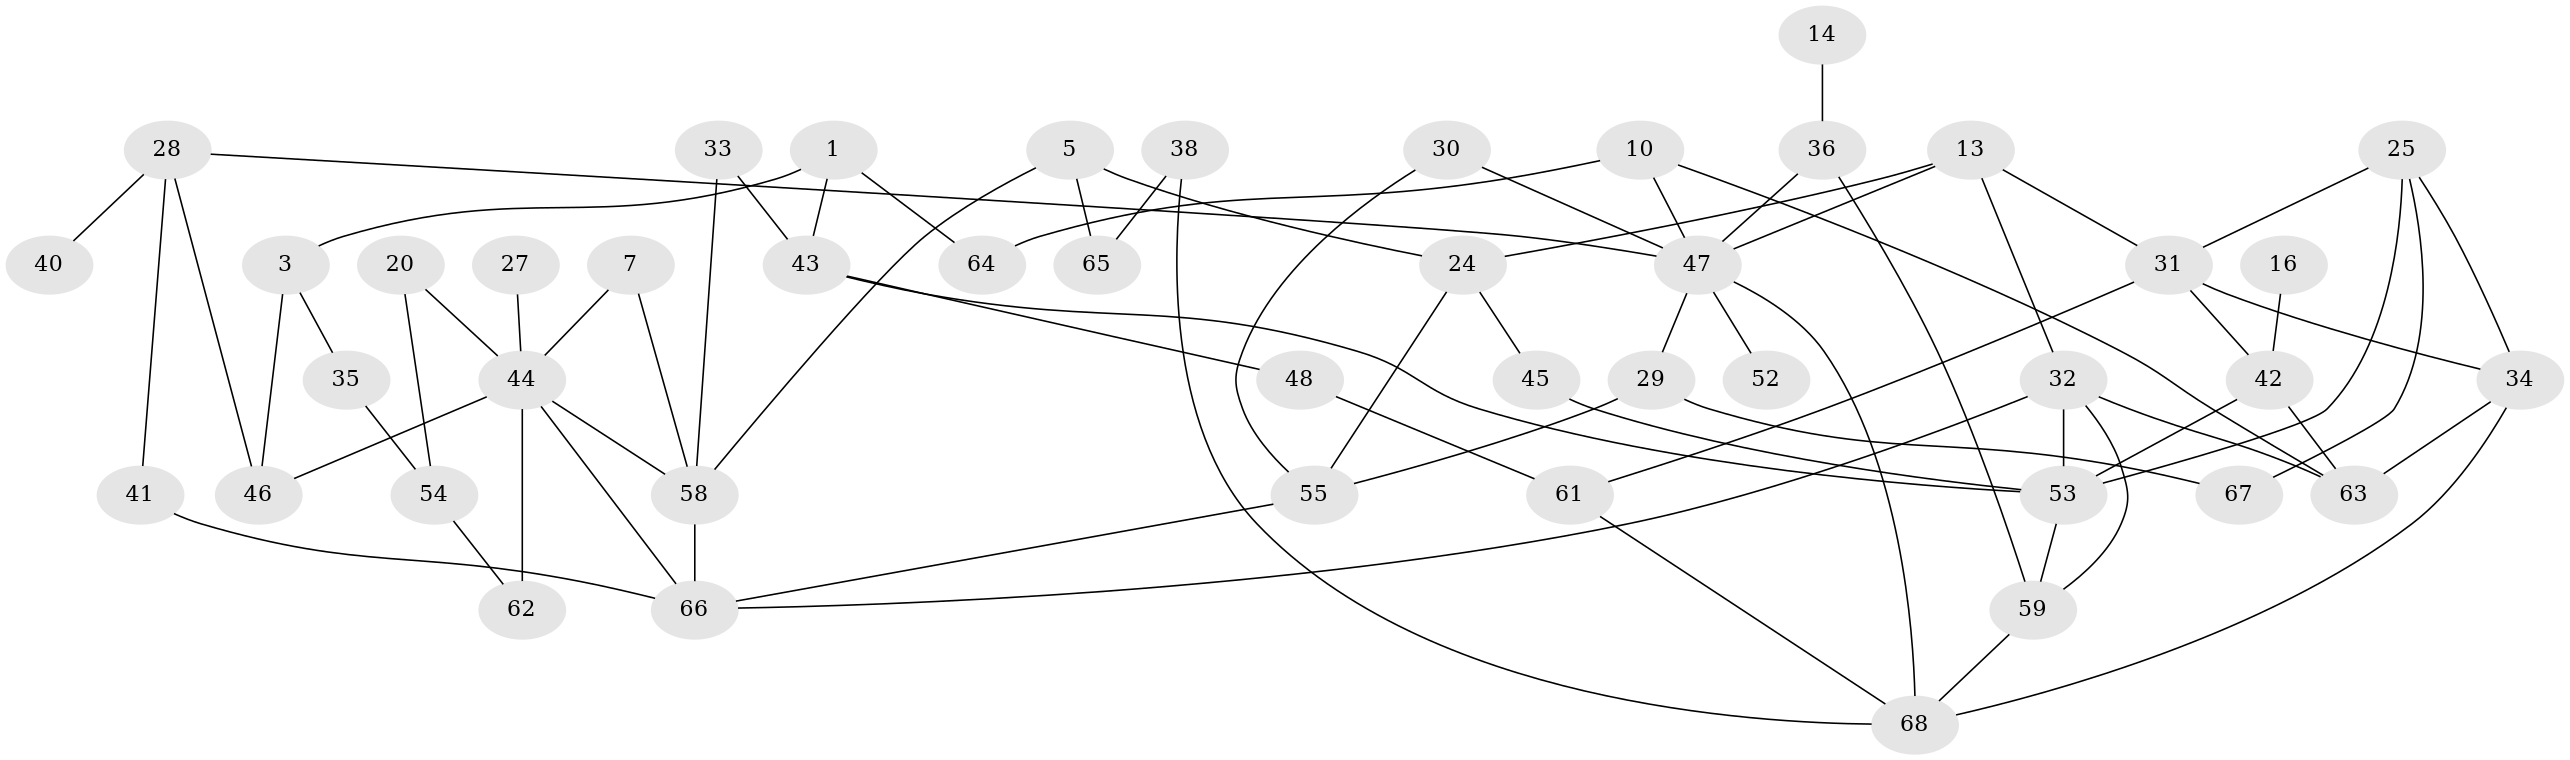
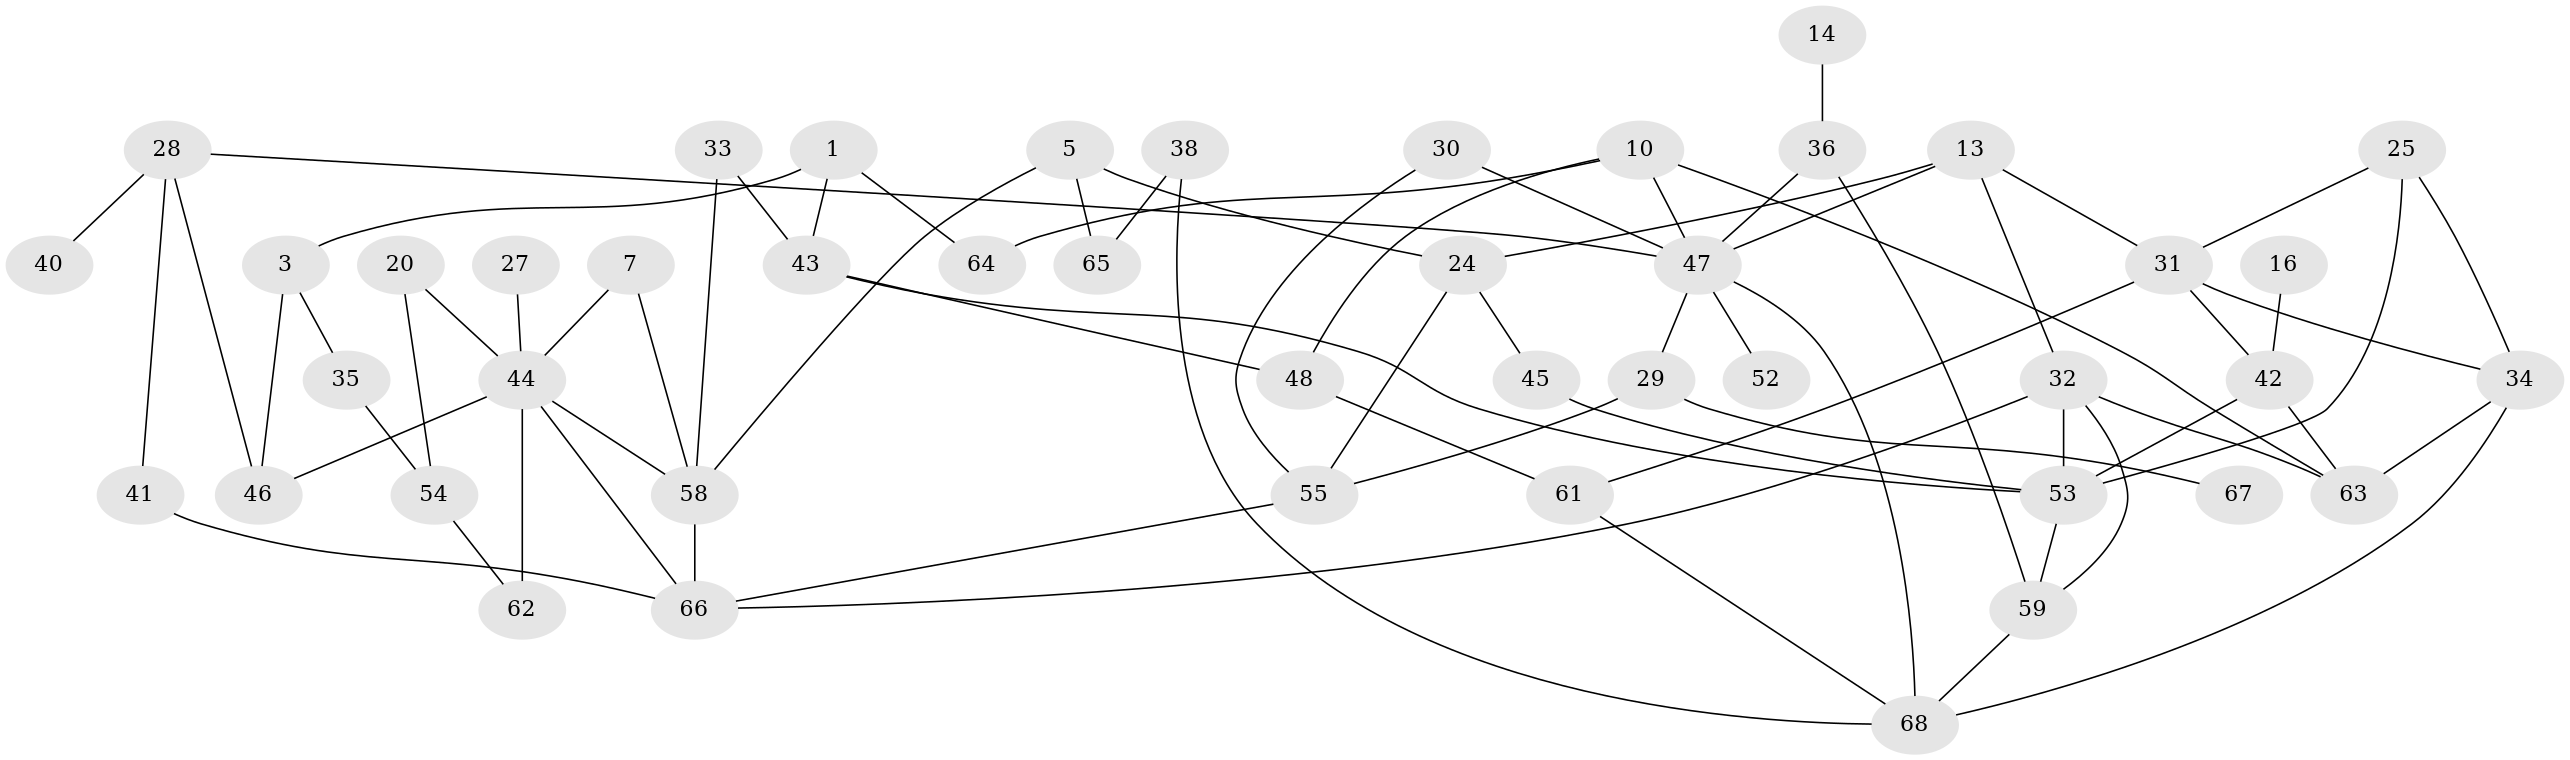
none -> (1439, 215)
(2413, 365) -> none
